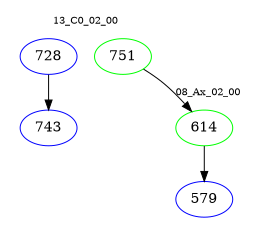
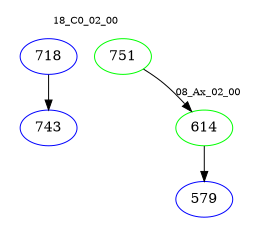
(86, 21) -> (86, 21)
(49, 57) -> (49, 57)
